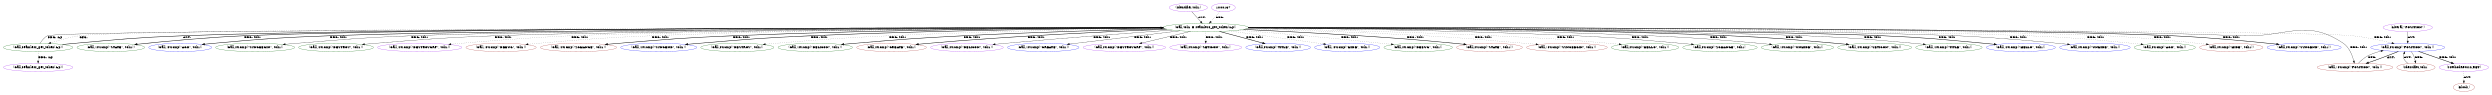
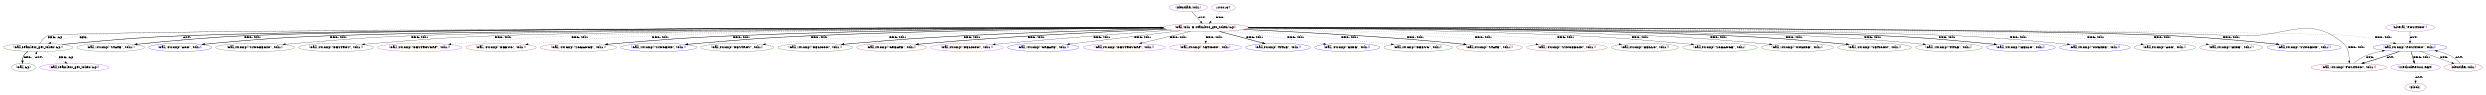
(1221, 18) -> (1221, 18)
(1206, 28) -> (1206, 28)
none -> (23, 67)
